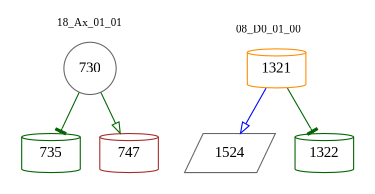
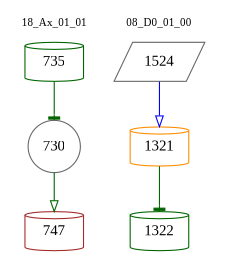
(256, 106) -> (159, 99)
(71, 110) -> (54, 98)
